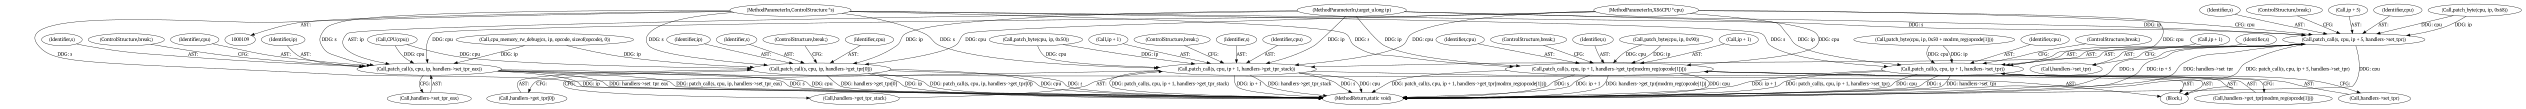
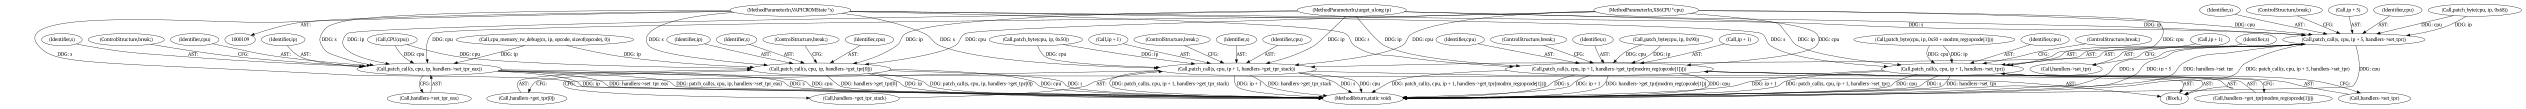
(790, 10) -> (790, 10)
(2245, 25) -> (2245, 25)
(356, 40) -> (356, 40)
